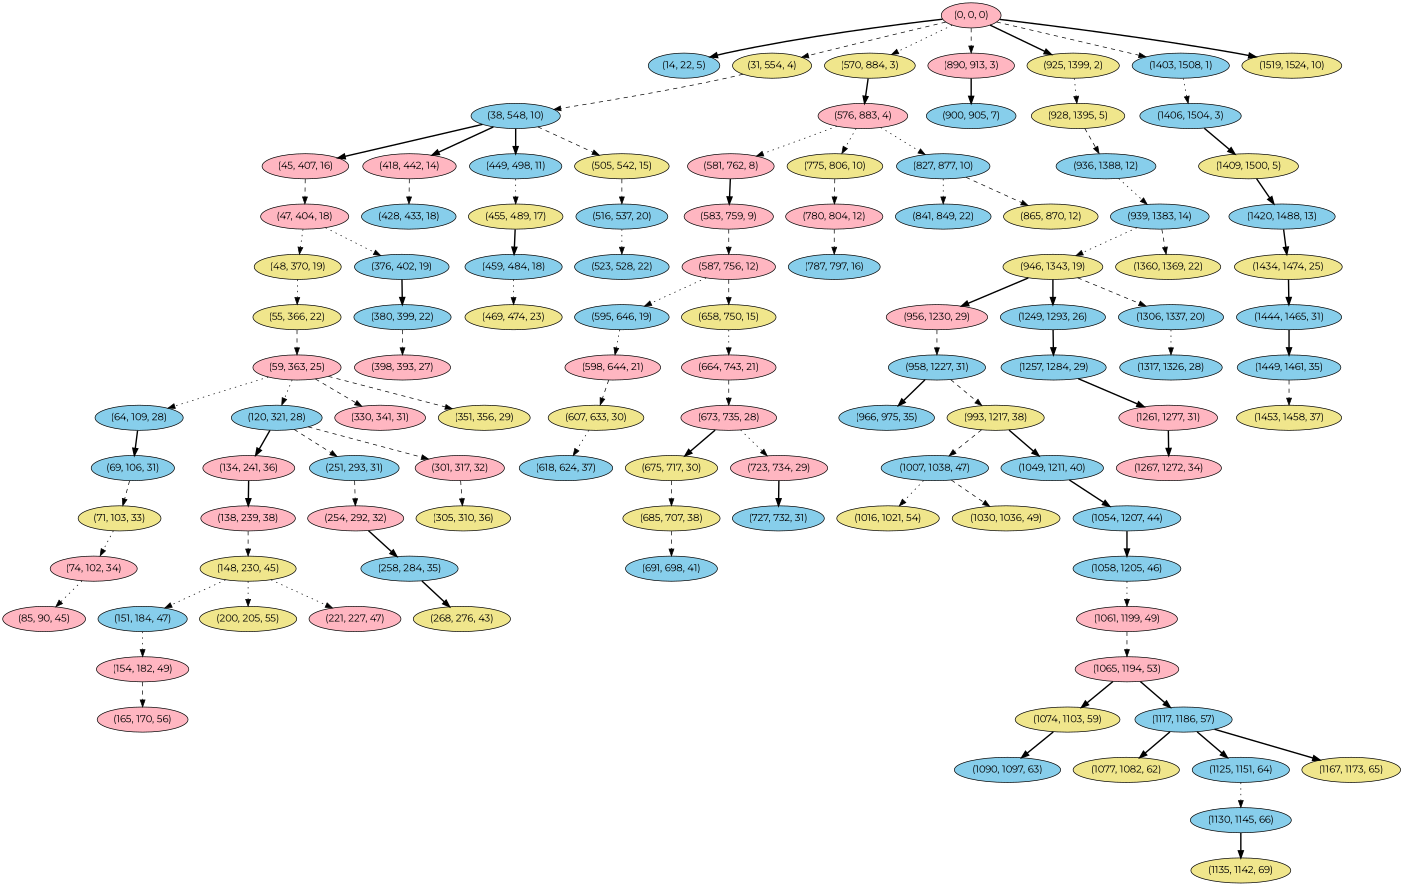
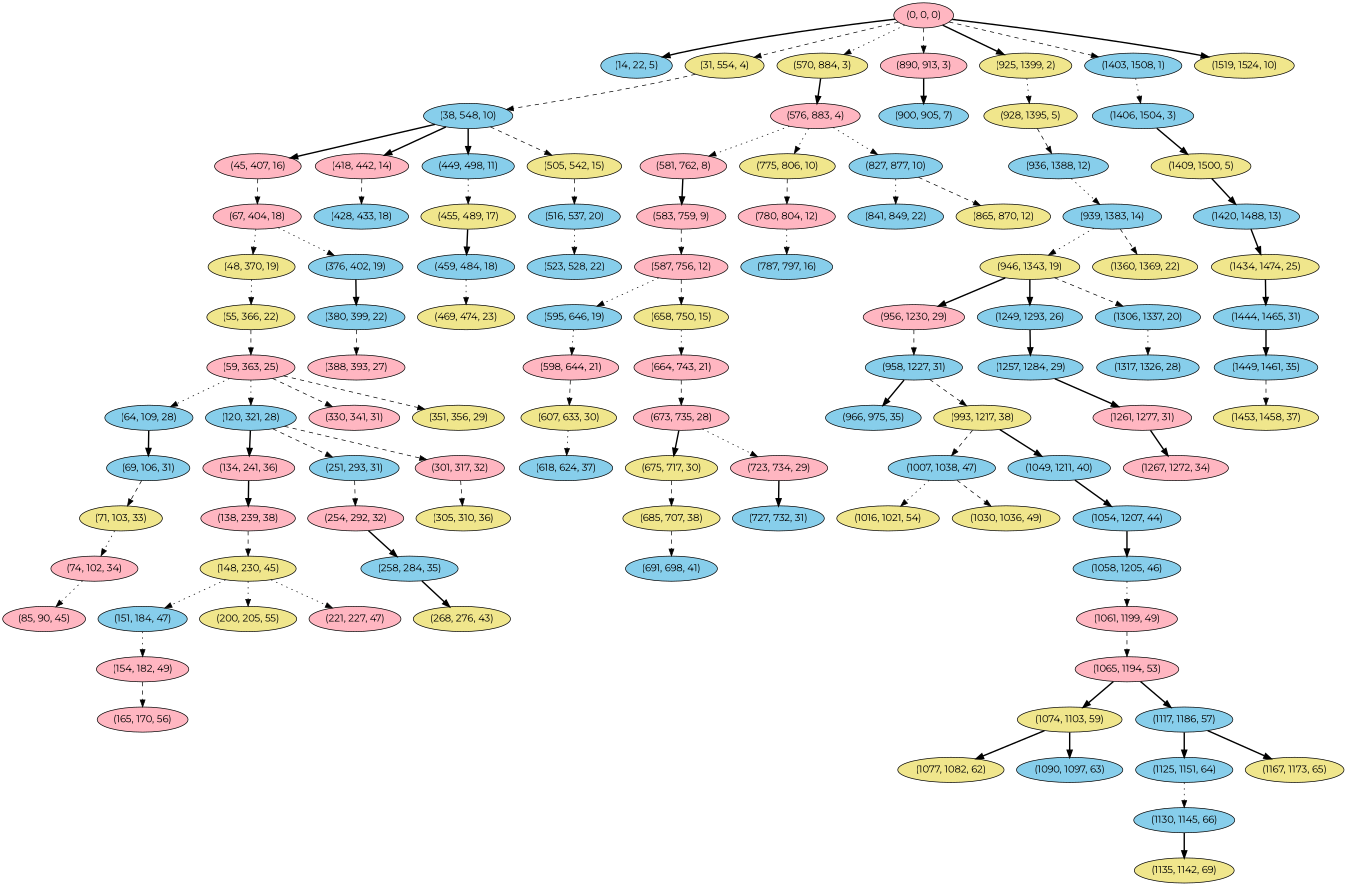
(305, 217) -> (257, 217)
(834, 238) -> (787, 238)
(402, 367) -> (356, 367)
(1158, 742) -> (1014, 743)
